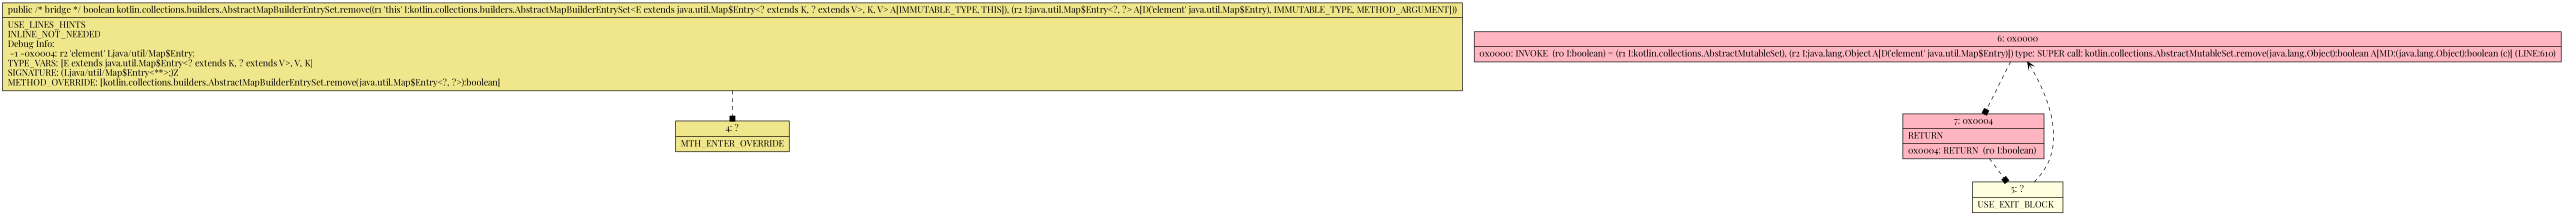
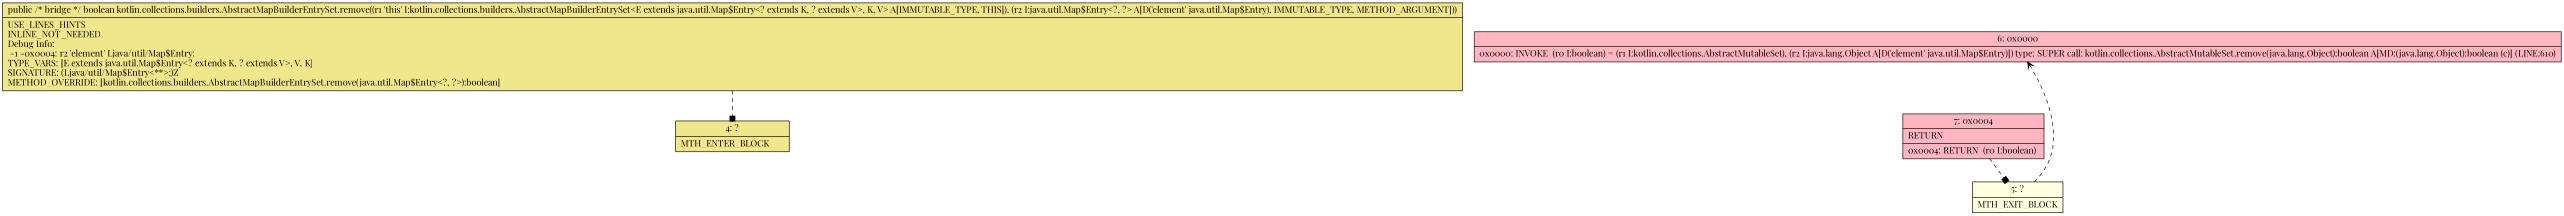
(1999, 85) -> none
(732, 144) -> (725, 144)
(2016, 205) -> (2018, 205)
